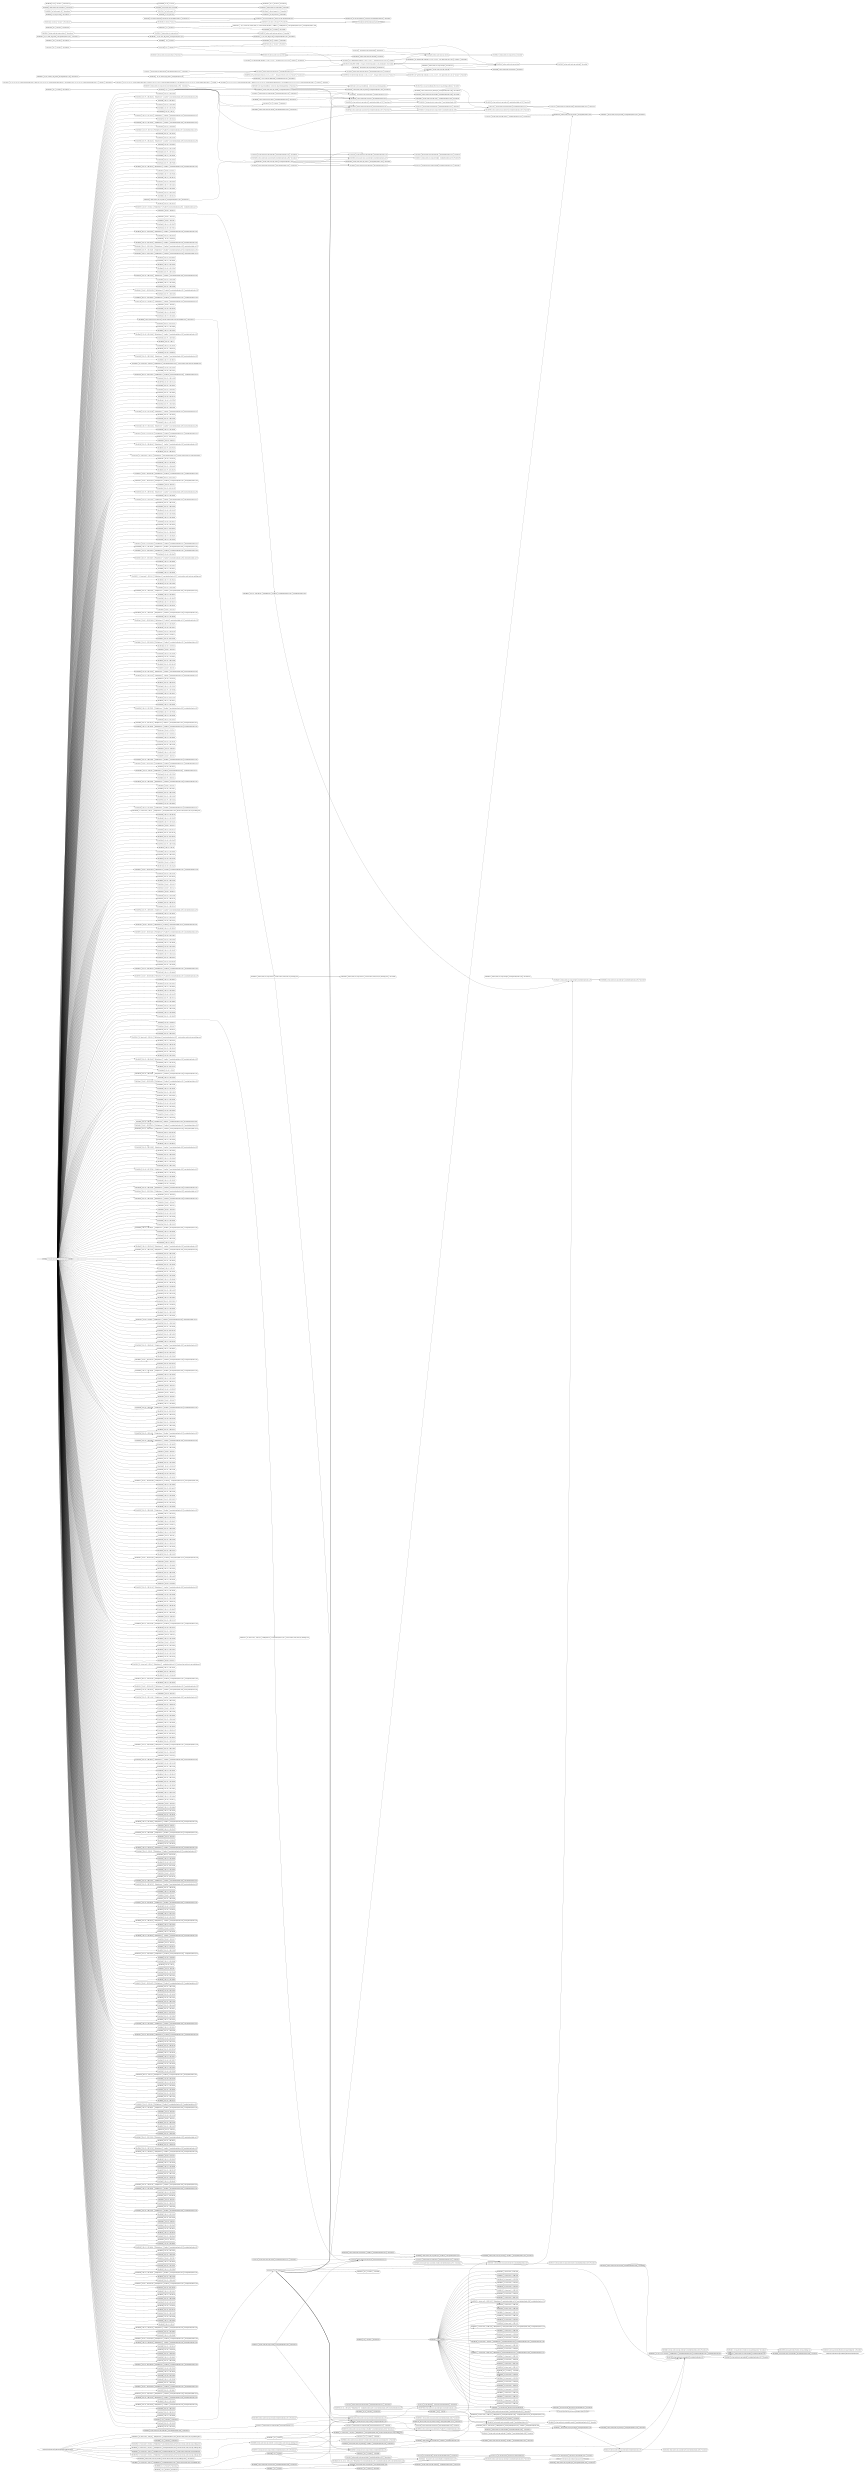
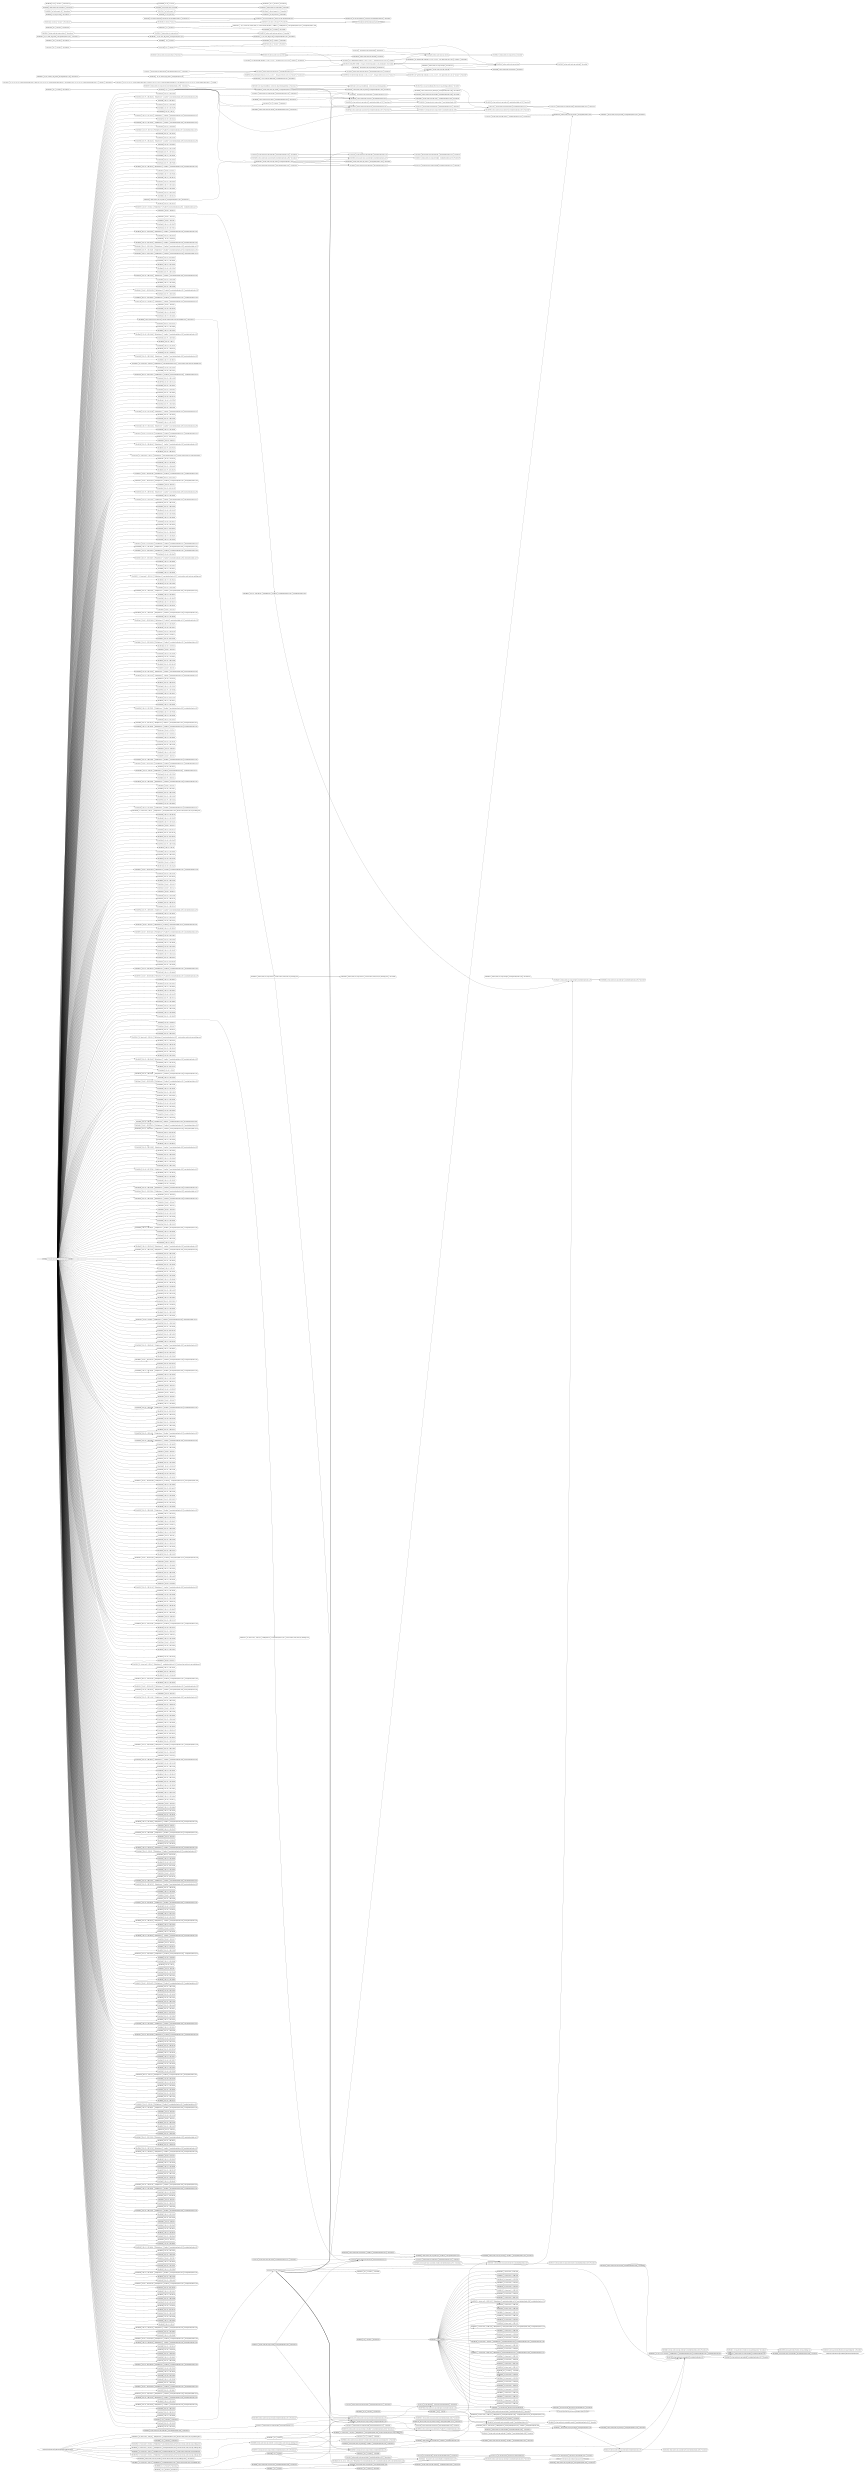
(274, 82) -> none
(166, 1653) -> none
(368, 2408) -> none
